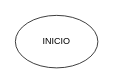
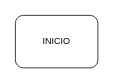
(57, 42) -> (57, 42)
